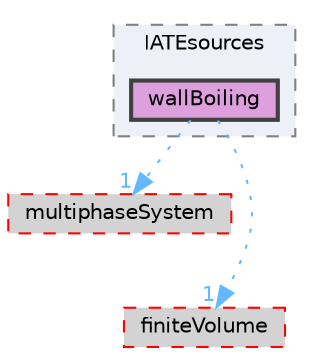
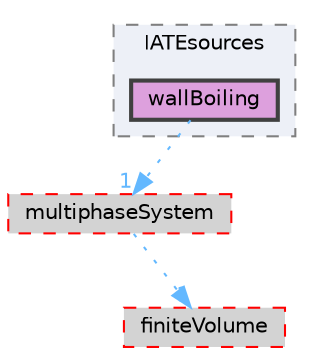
(251, 204) -> (156, 262)
